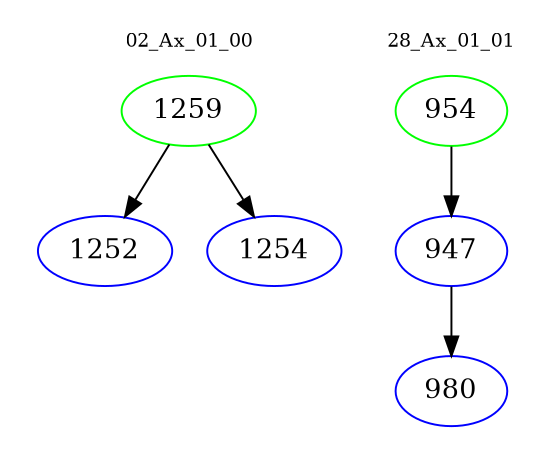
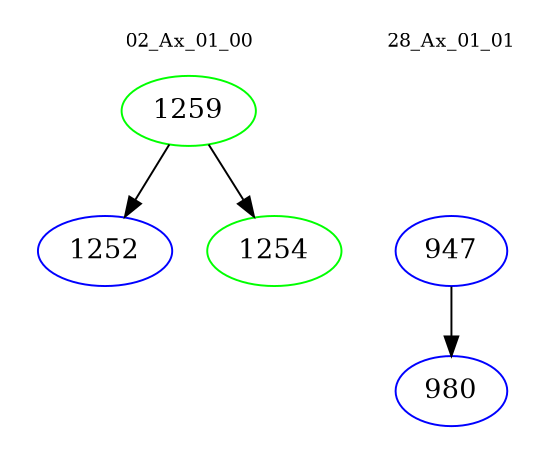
(451, 111) -> none
(274, 251) -> (274, 251)
